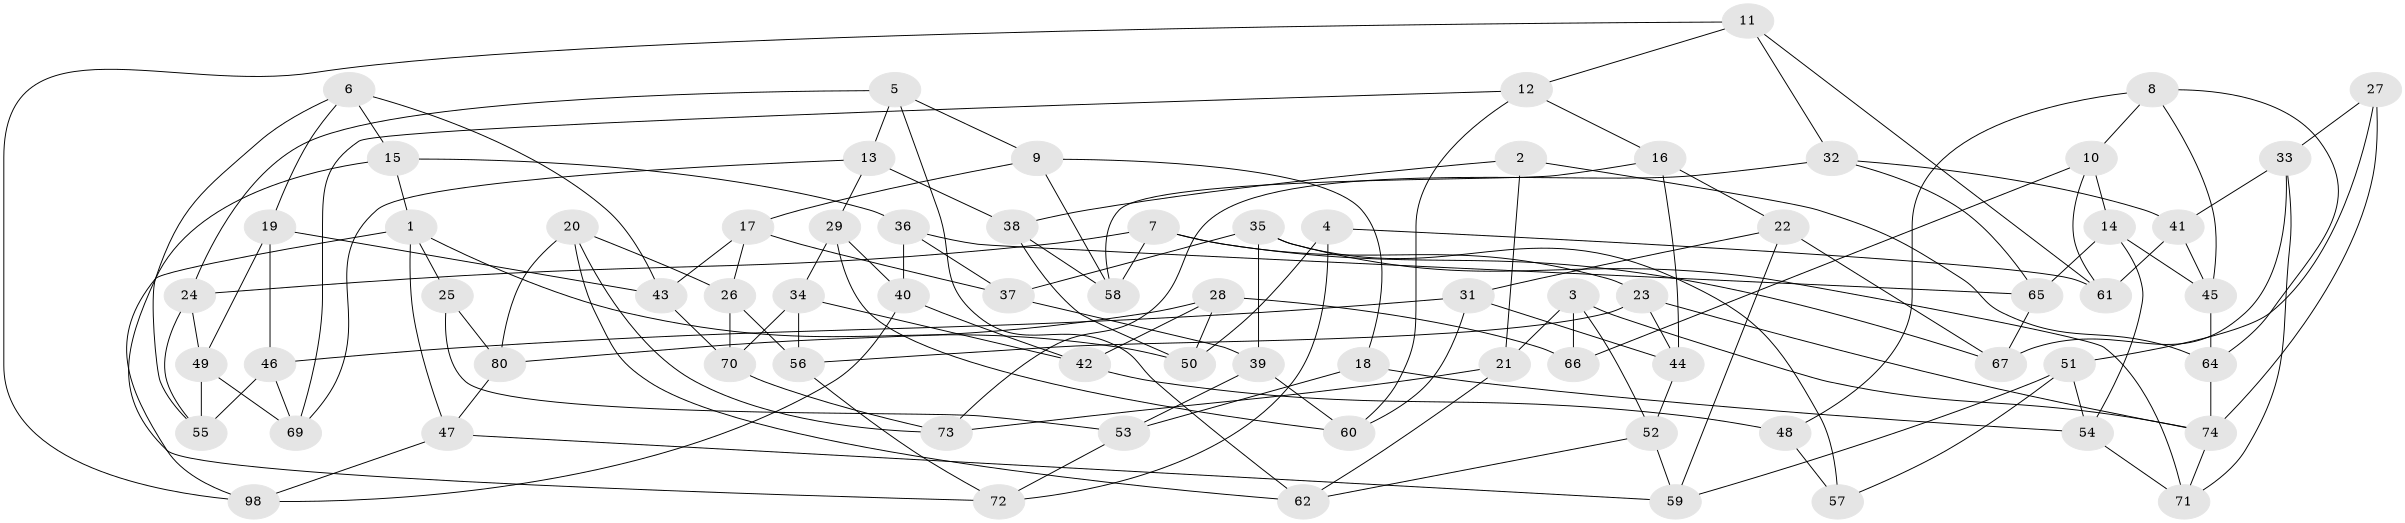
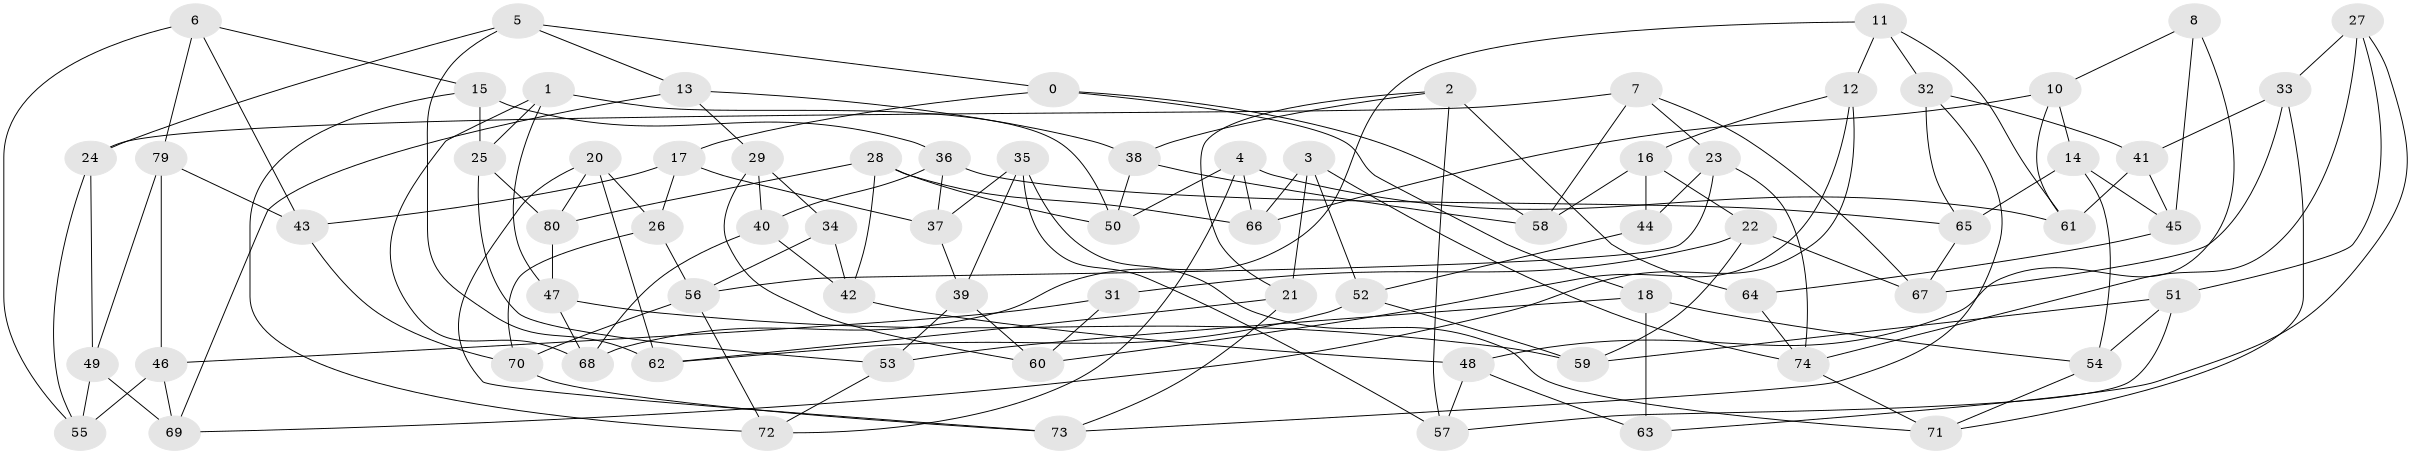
(1037, 158) -> (1053, 90)
(2338, 186) -> none
none -> (1247, 192)
(402, 193) -> (480, 124)
(270, 227) -> (161, 158)
none -> (1438, 254)
(768, 326) -> (604, 328)
(1565, 328) -> none
none -> (1646, 433)
(254, 502) -> (588, 364)
